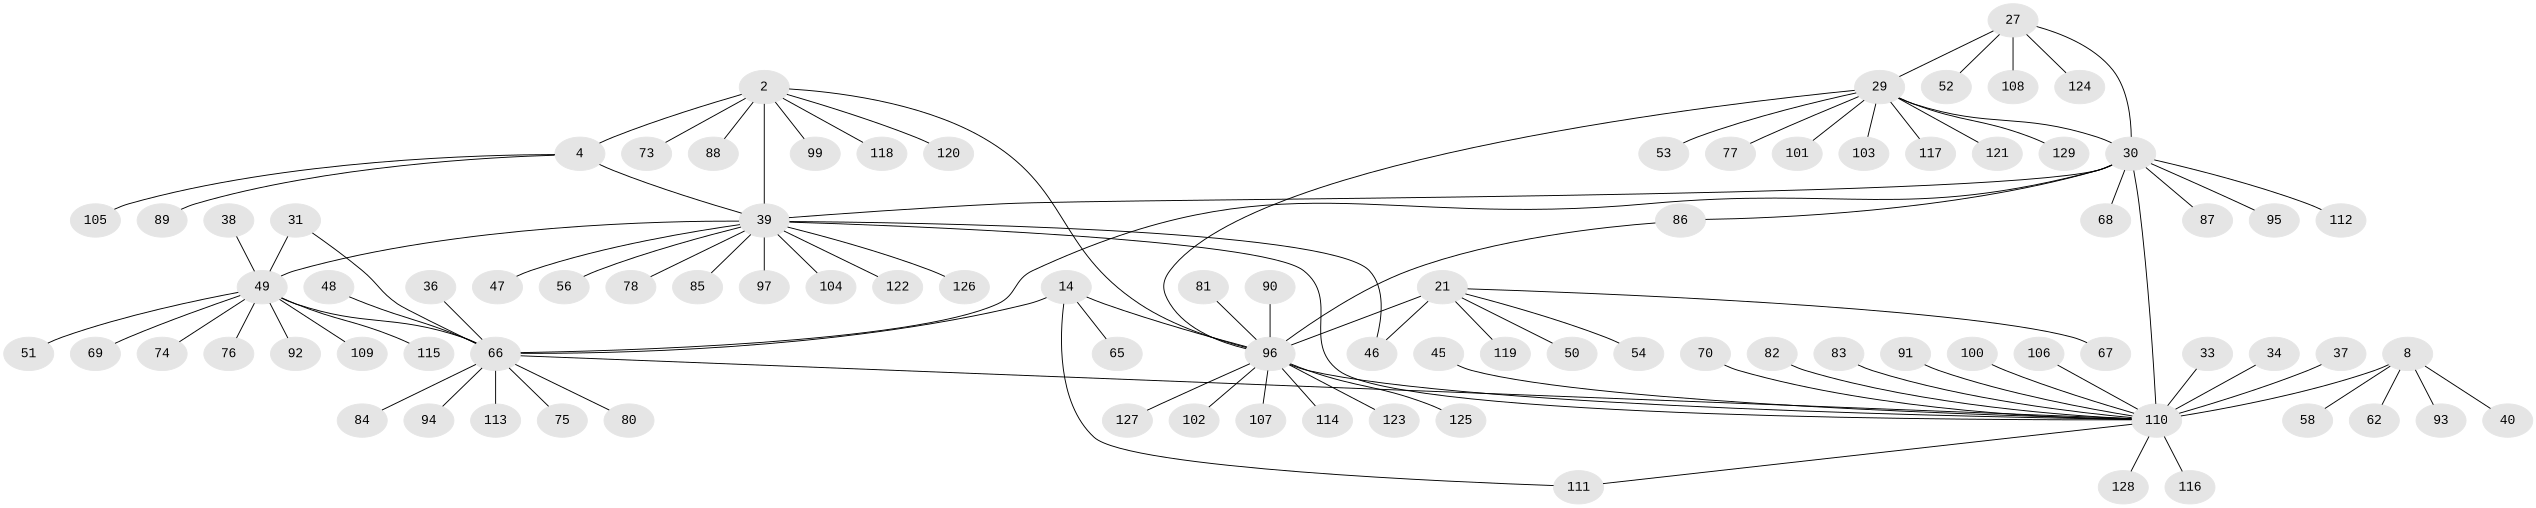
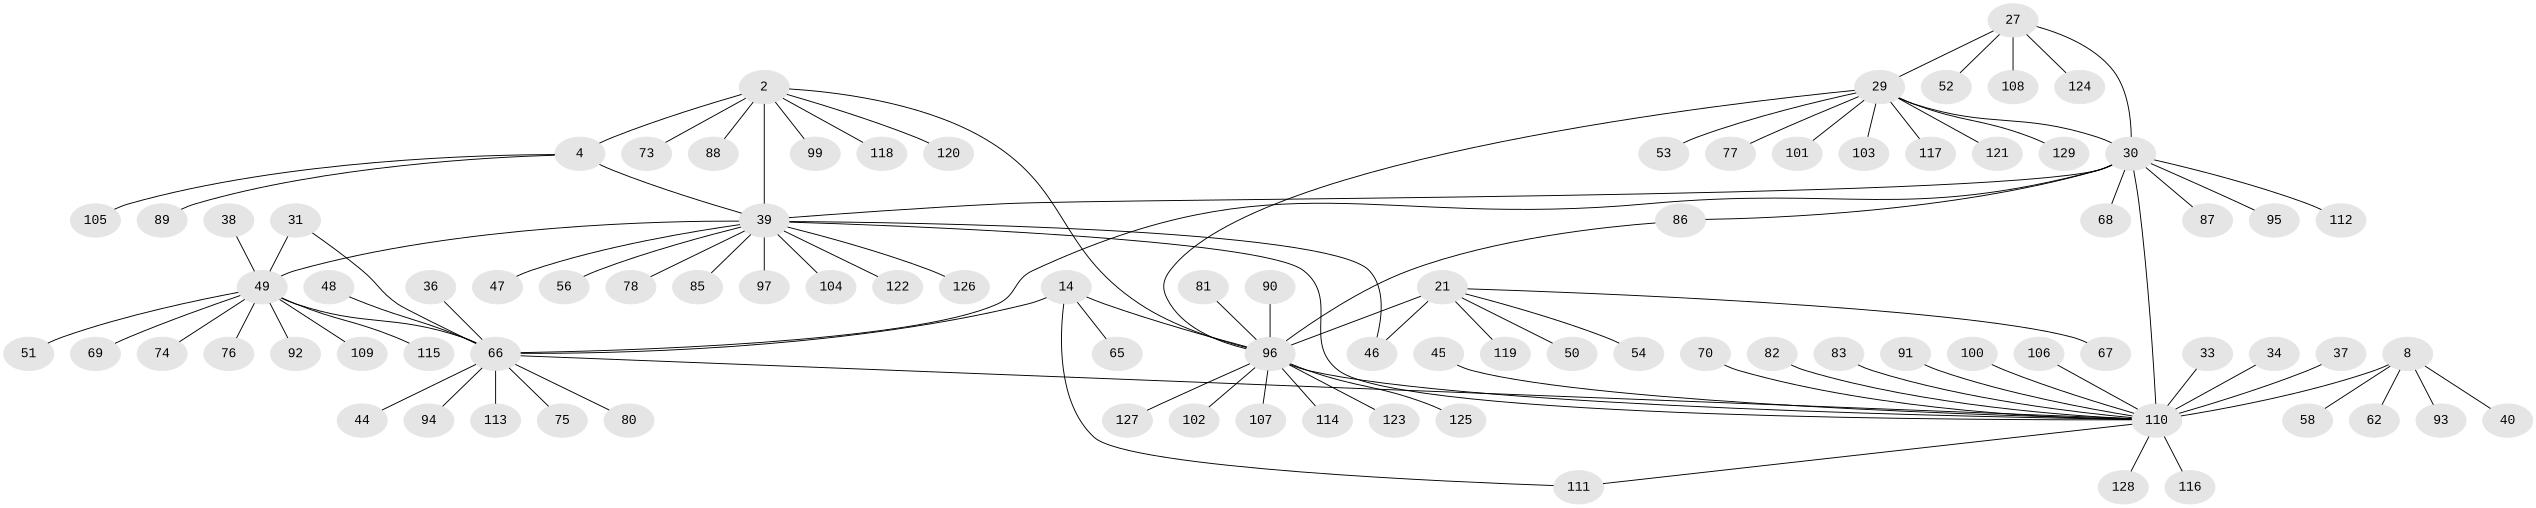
(362, 421) -> (362, 421)
